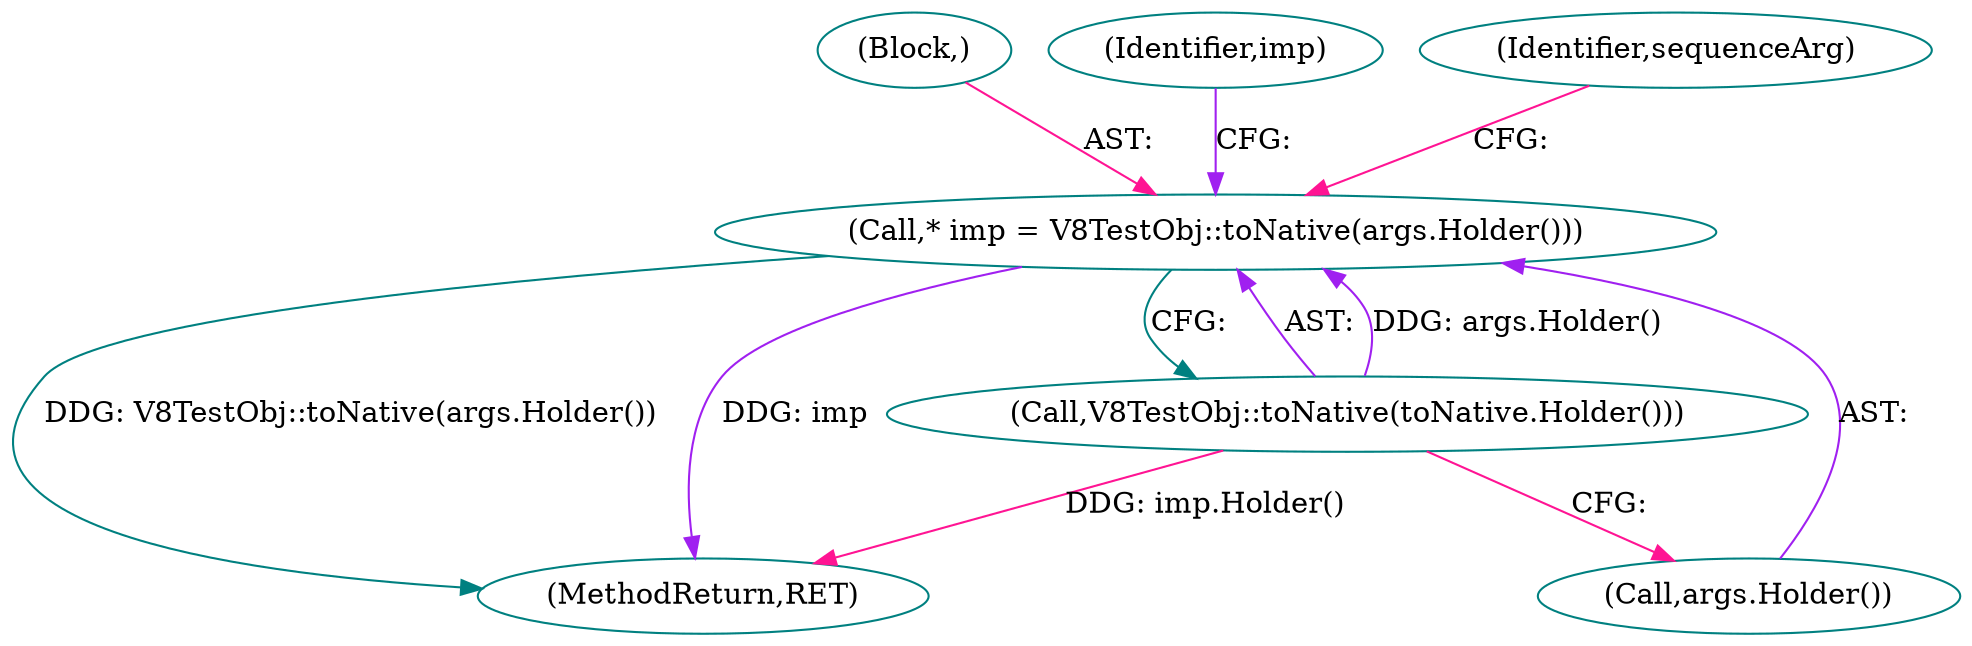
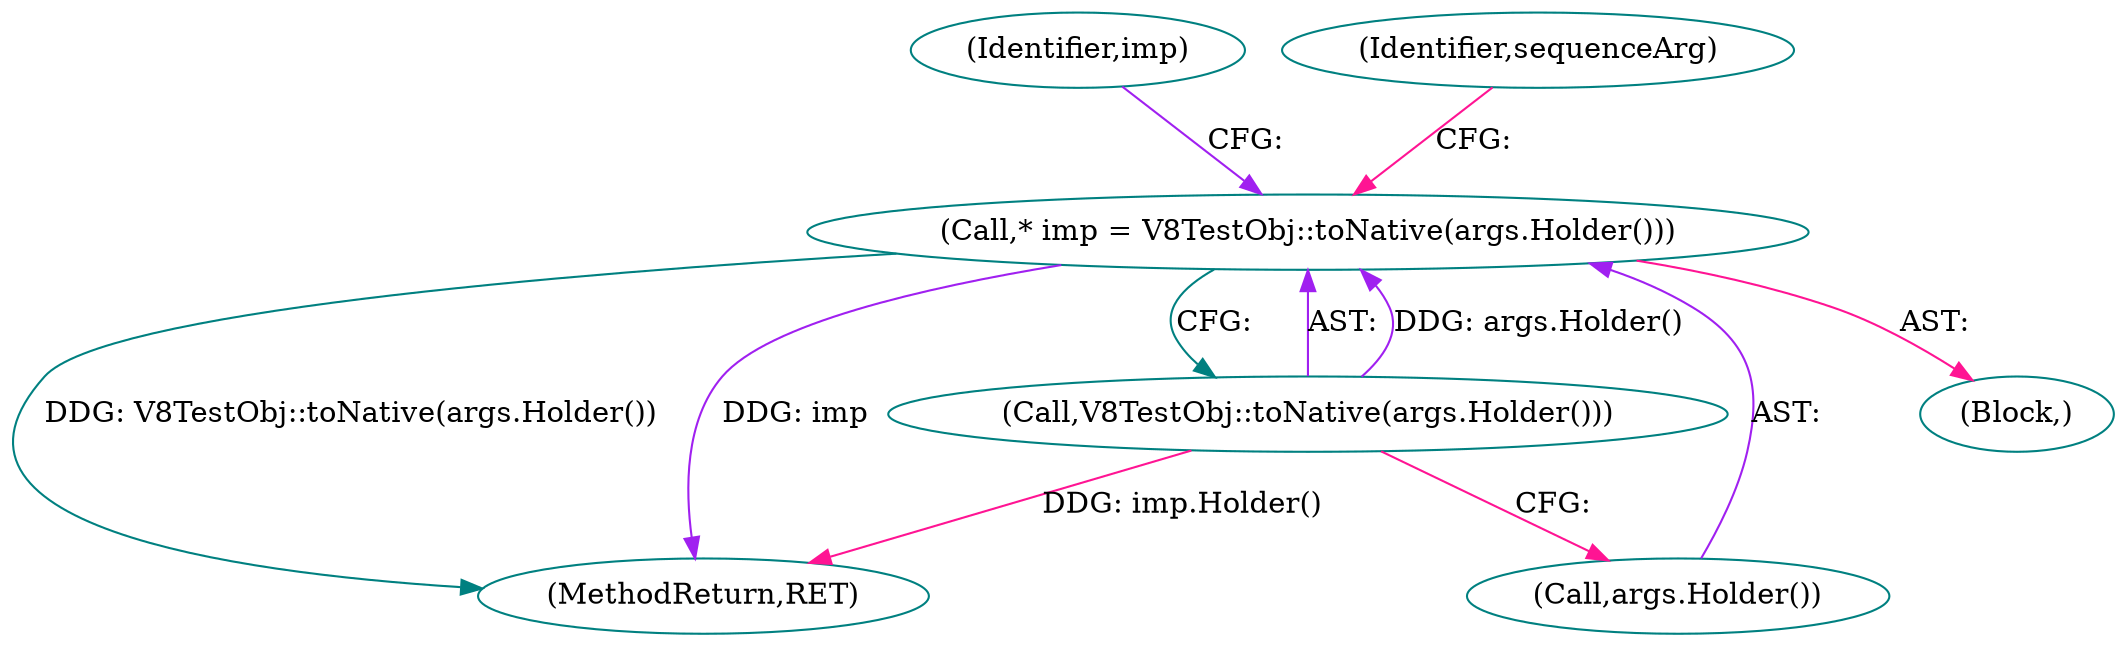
(1051, 133) -> (1802, 298)
(1347, 414) -> (1308, 414)
